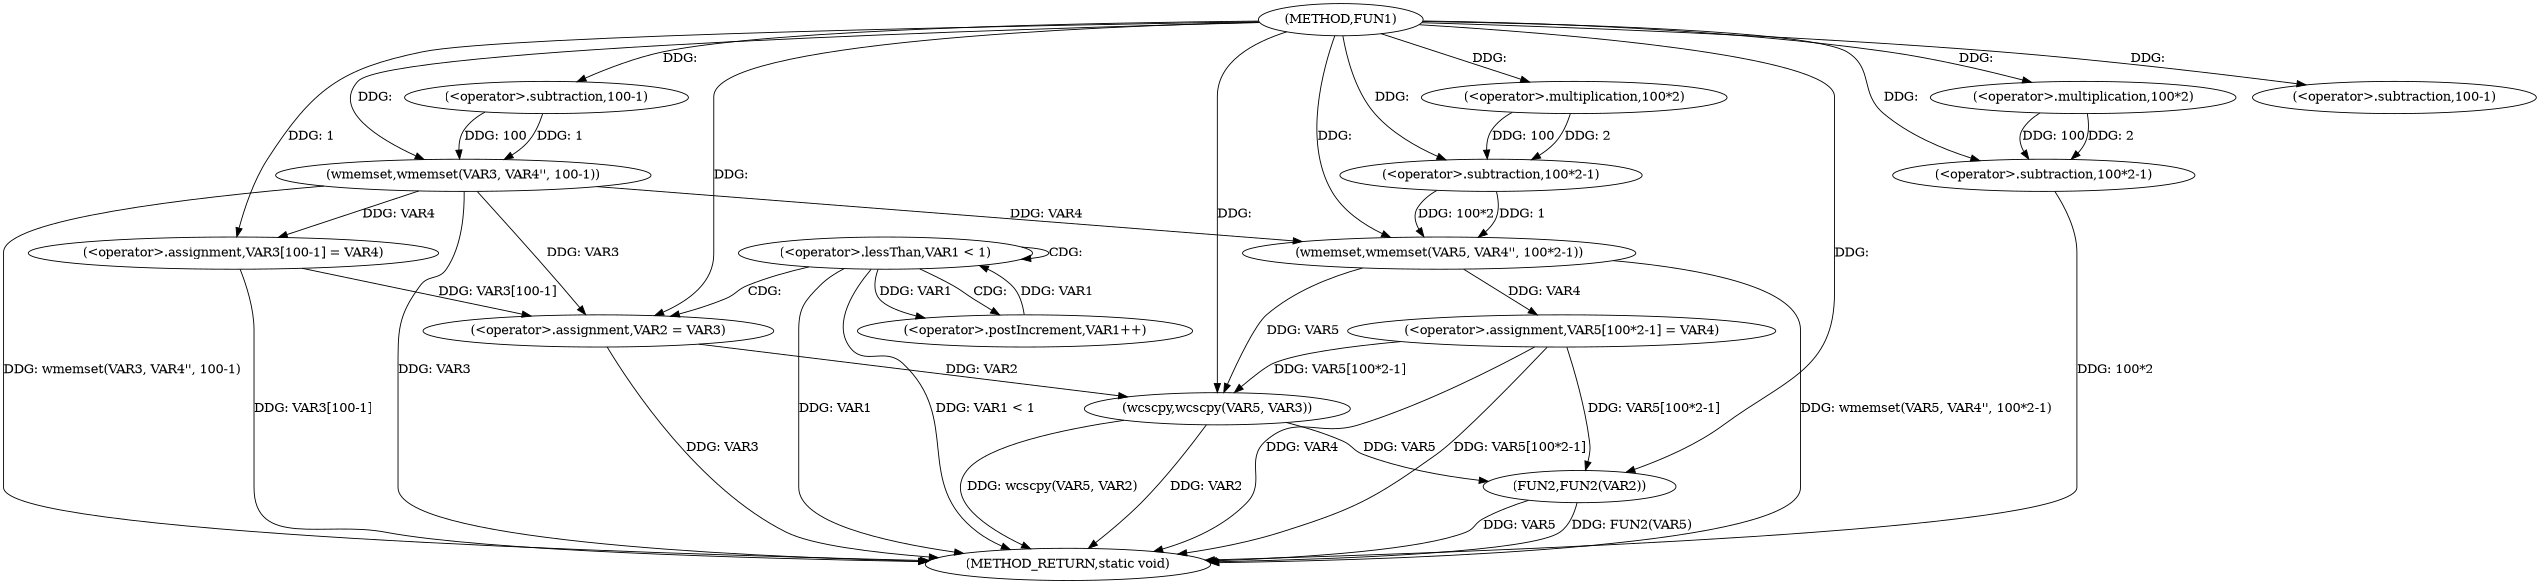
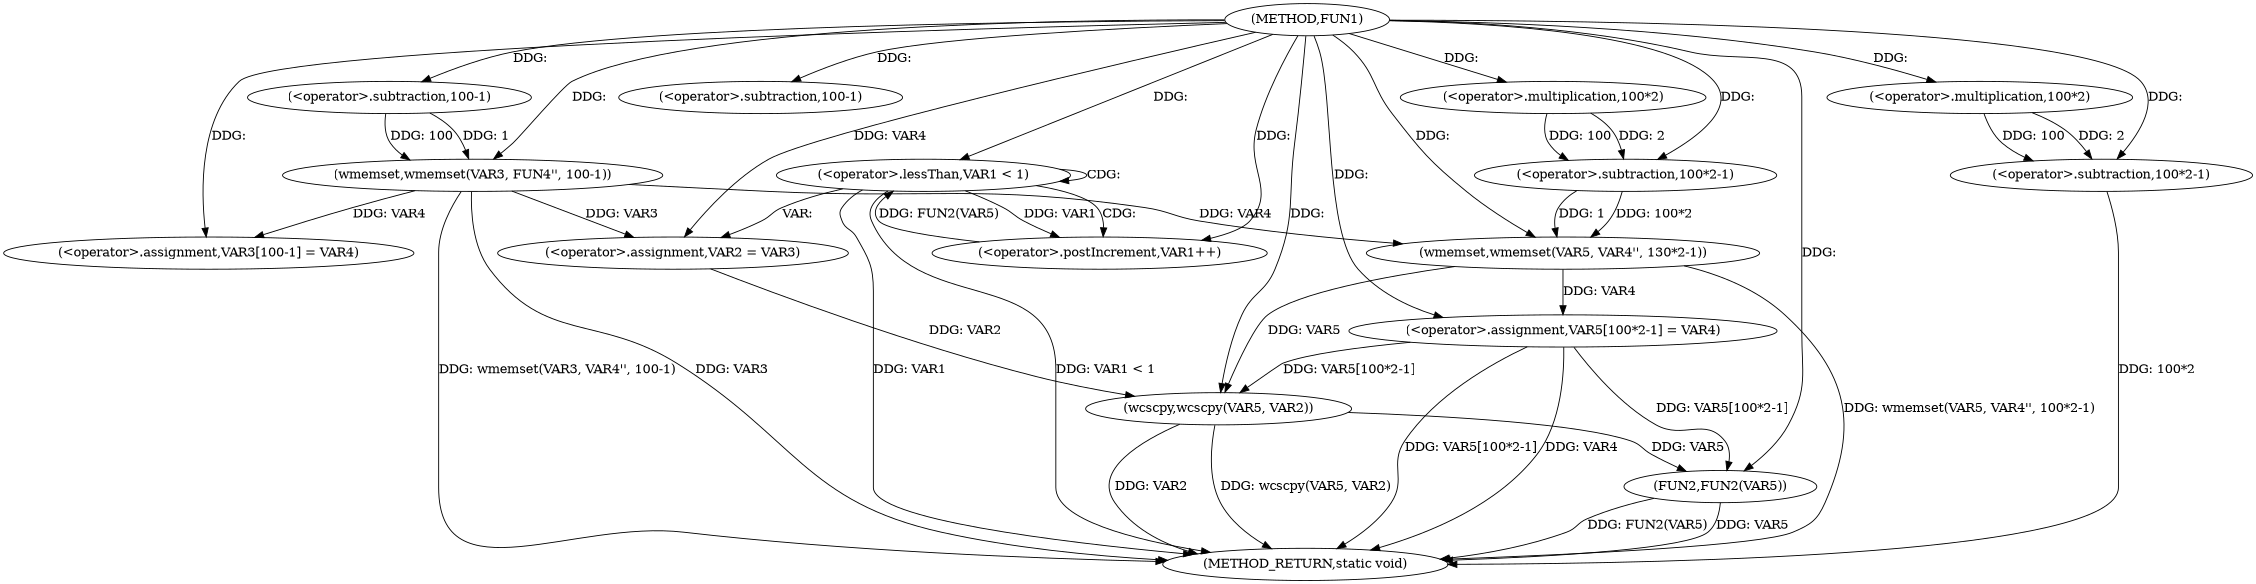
none -> (1121, 95)
(311, 136) -> (231, 136)
none -> (1254, 147)
(463, 175) -> (473, 175)
(733, 175) -> (890, 136)
none -> (1335, 199)
(1439, 253) -> (1563, 253)
(407, 290) -> none
(767, 292) -> (800, 214)
(1057, 292) -> (939, 214)
(1217, 409) -> (1219, 409)
(1580, 487) -> (1720, 487)
(738, 501) -> none
(396, 534) -> none
